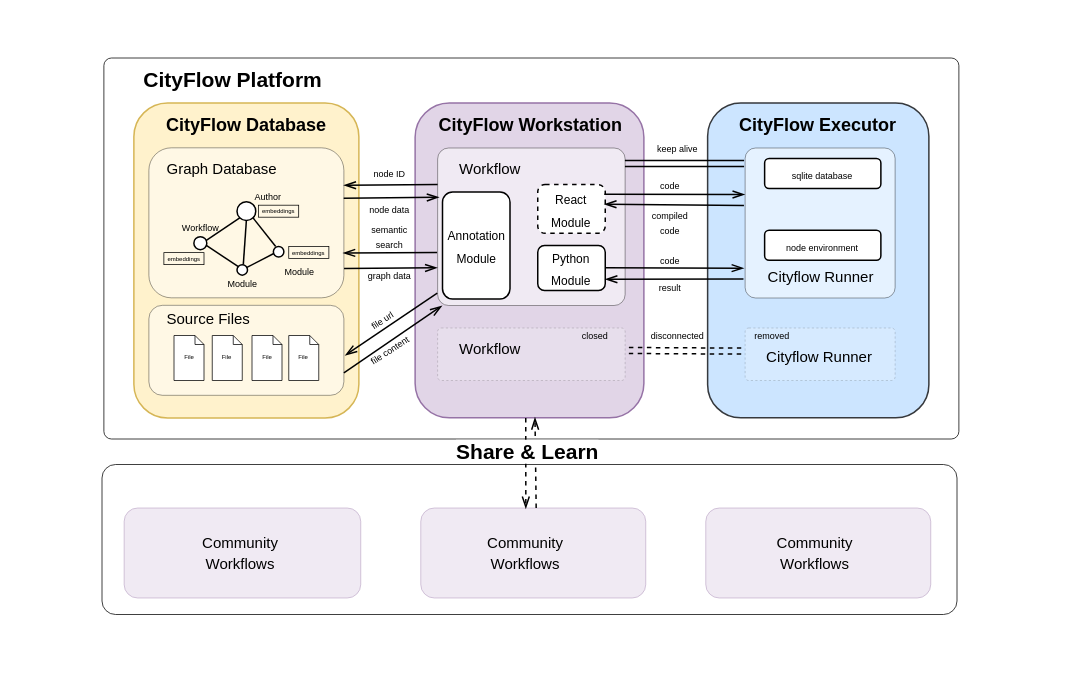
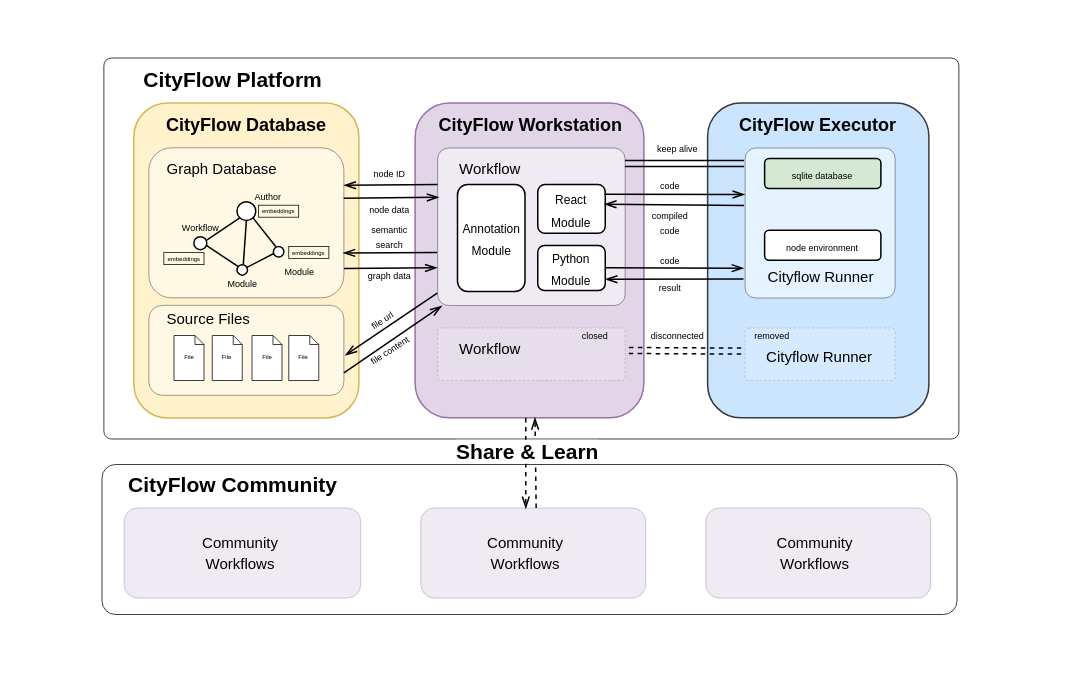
(823, 173) -> (823, 173)
(572, 209) -> (572, 209)
(476, 245) -> (491, 238)
none -> (233, 485)
